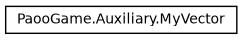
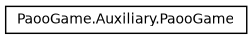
(121, 20) -> (126, 20)
